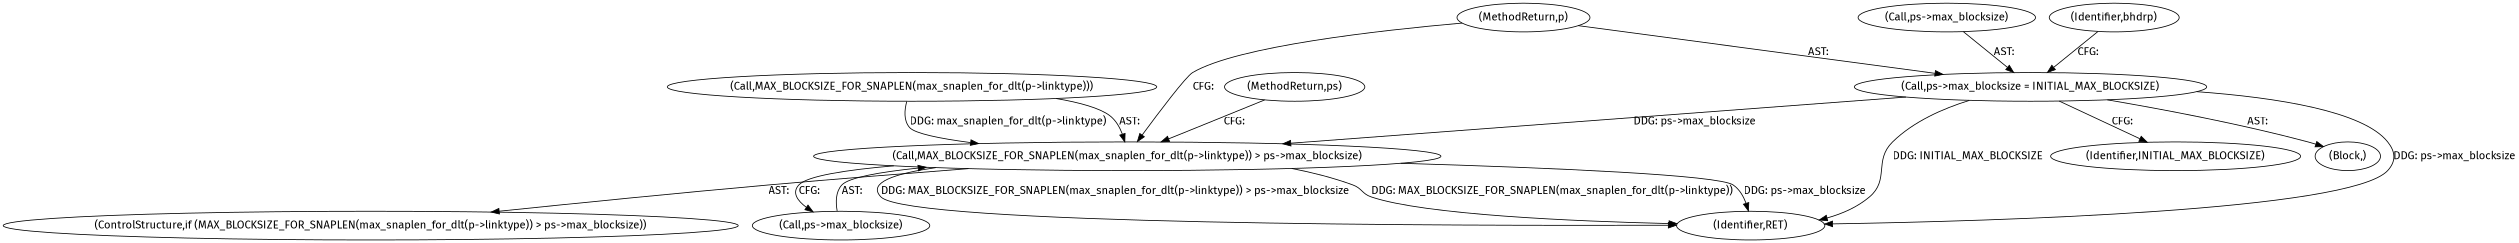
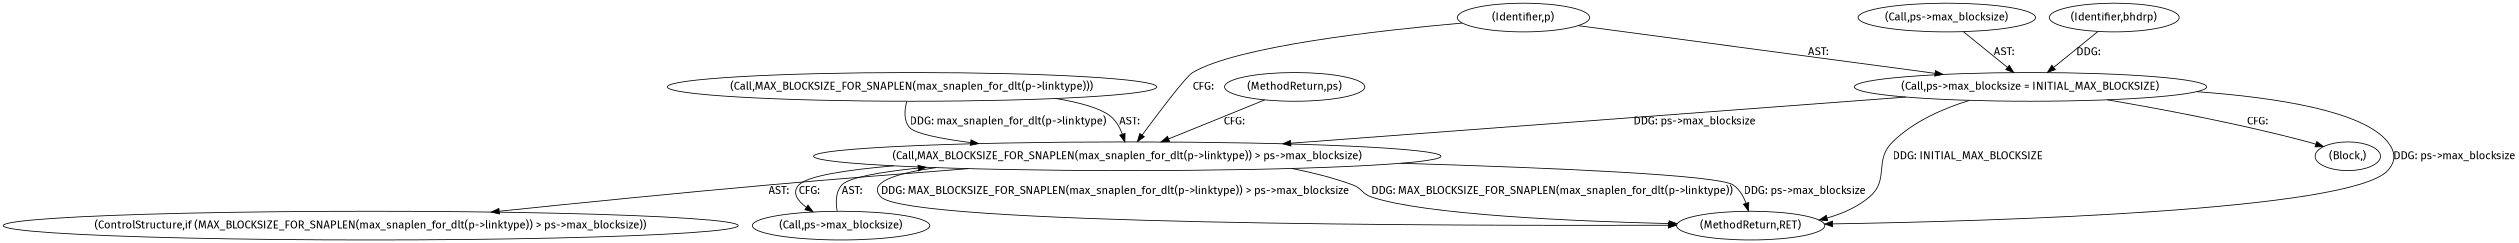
(1523, 18) -> (1523, 18)
(2090, 52) -> (2090, 52)
(2259, 122) -> (2259, 122)
(2176, 156) -> none
(1751, 226) -> (1751, 226)
